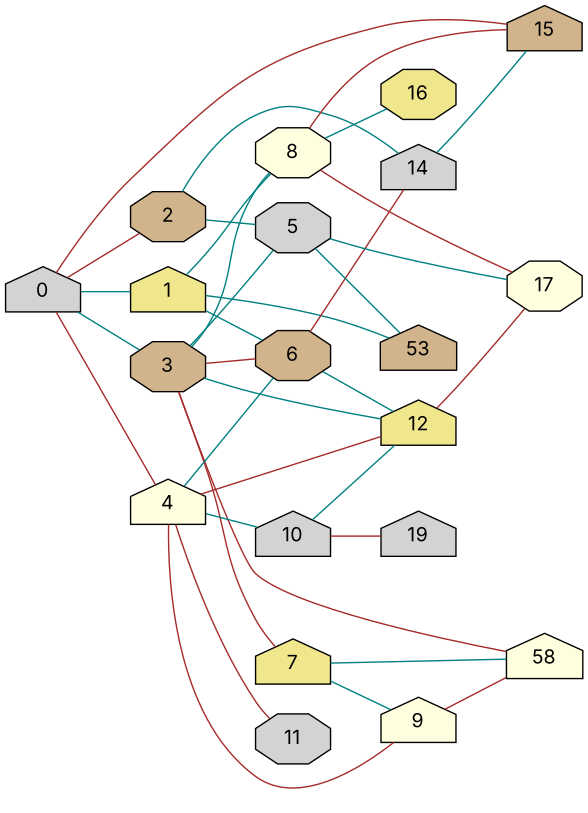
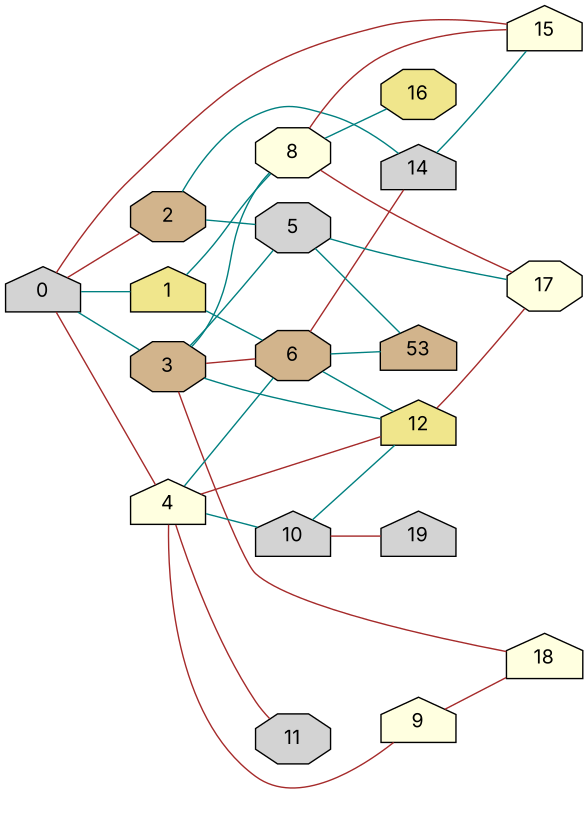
(545, 31) -> (545, 31)
(299, 311) -> (356, 353)
(545, 658) -> (545, 658)
(293, 664) -> none
